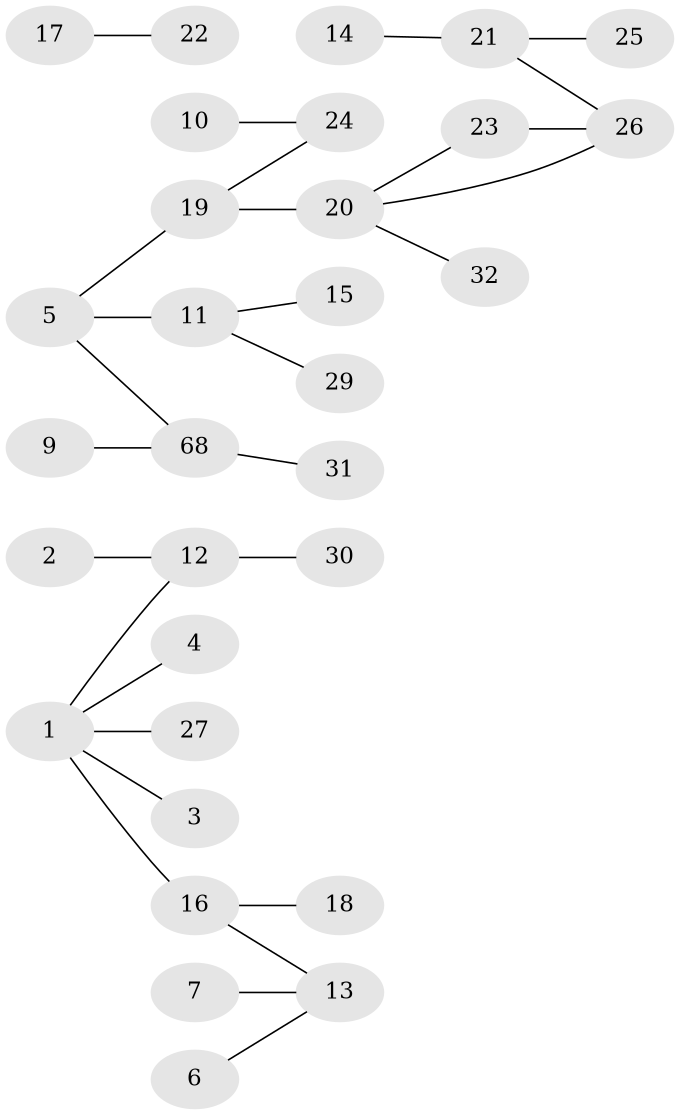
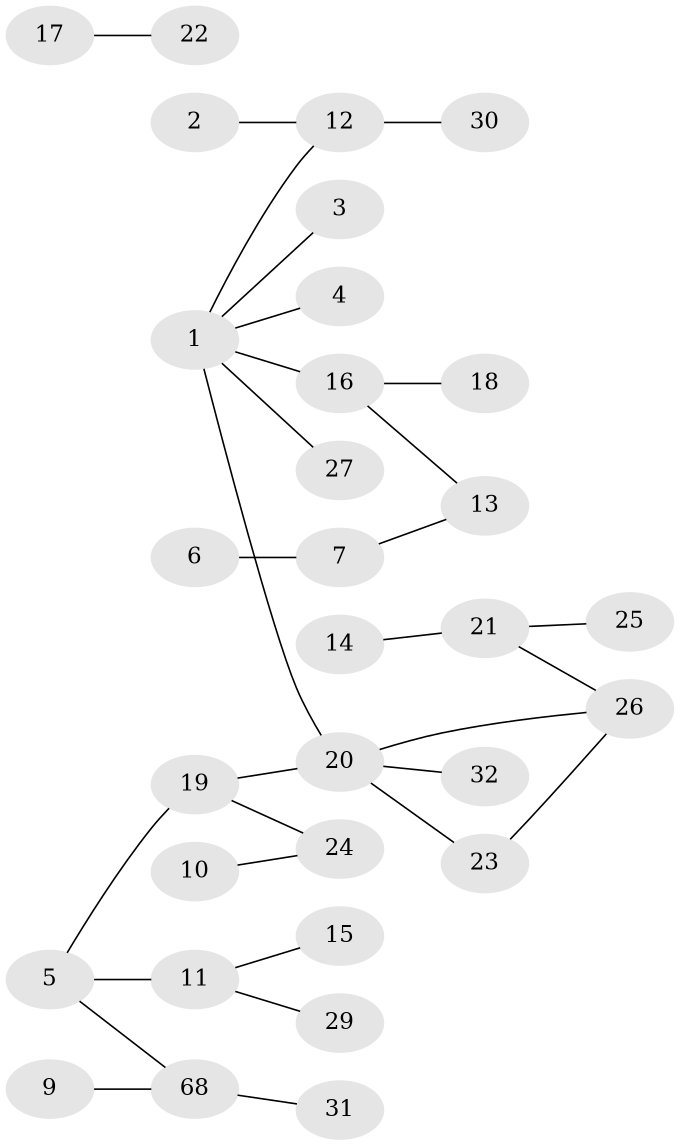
none -> (251, 546)
(267, 1036) -> (268, 557)
